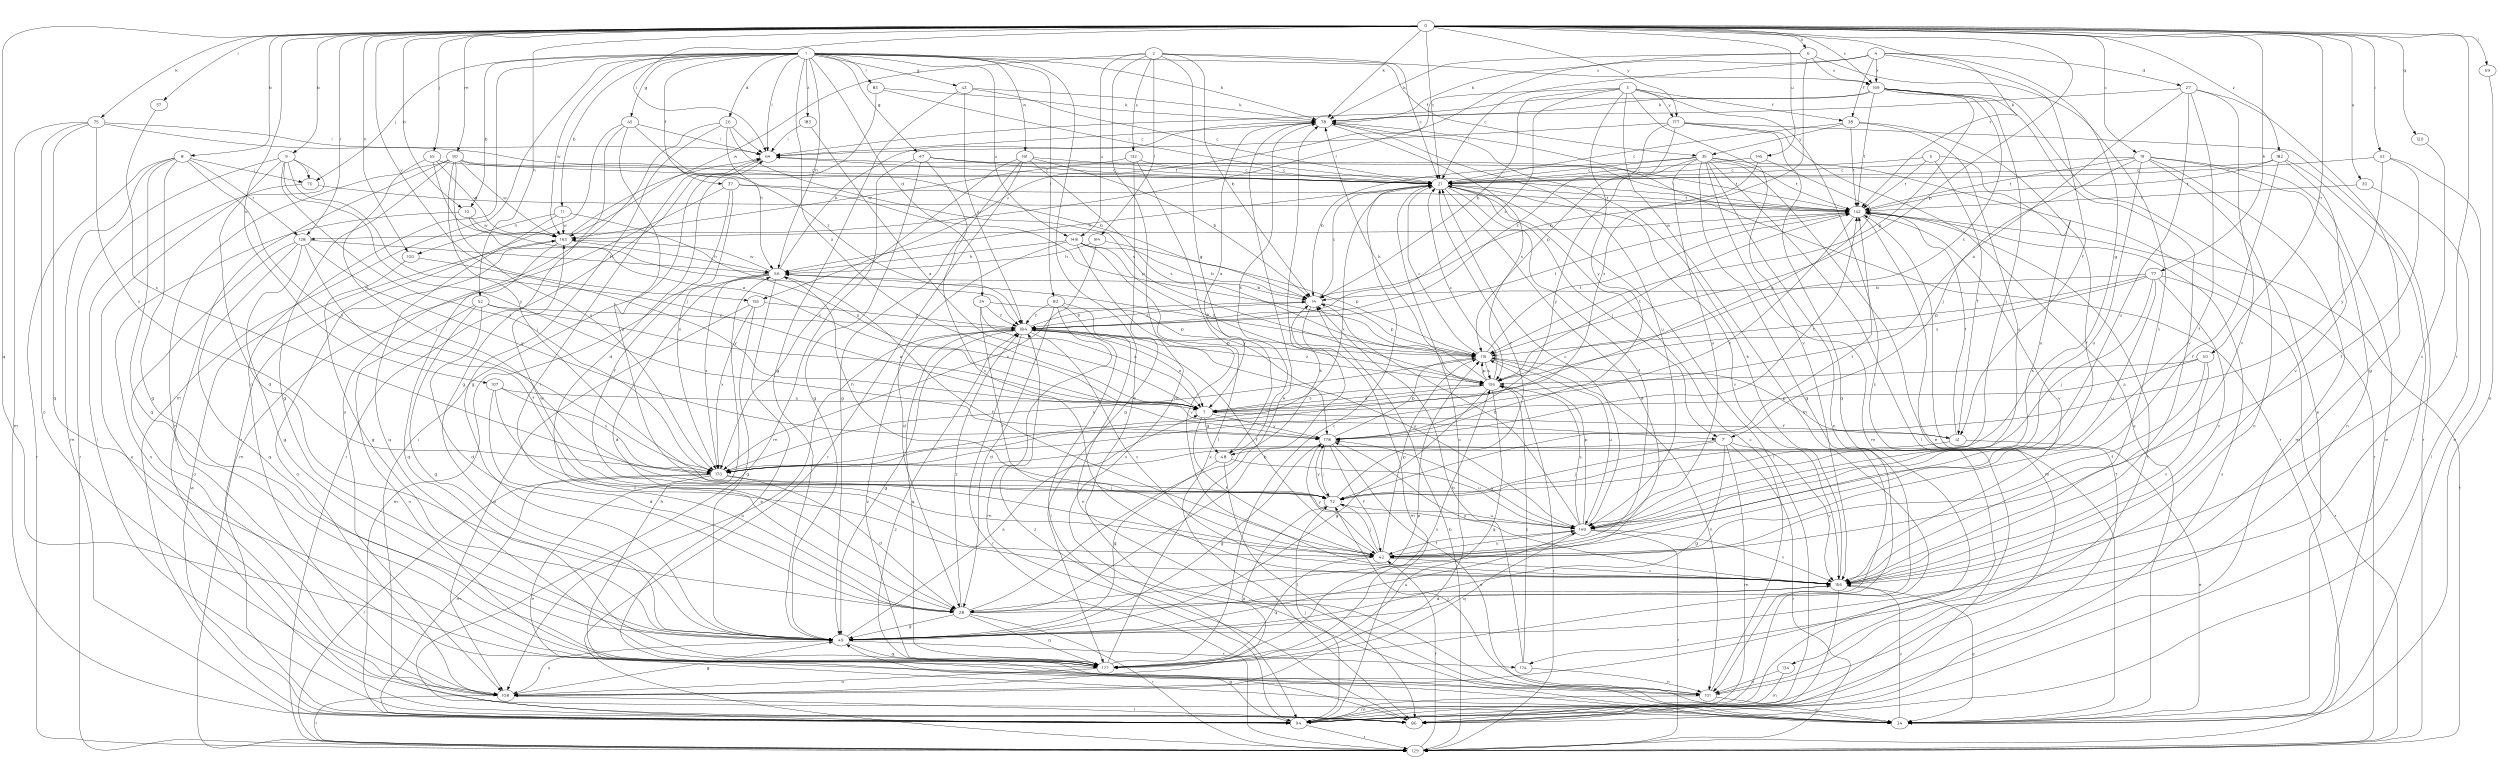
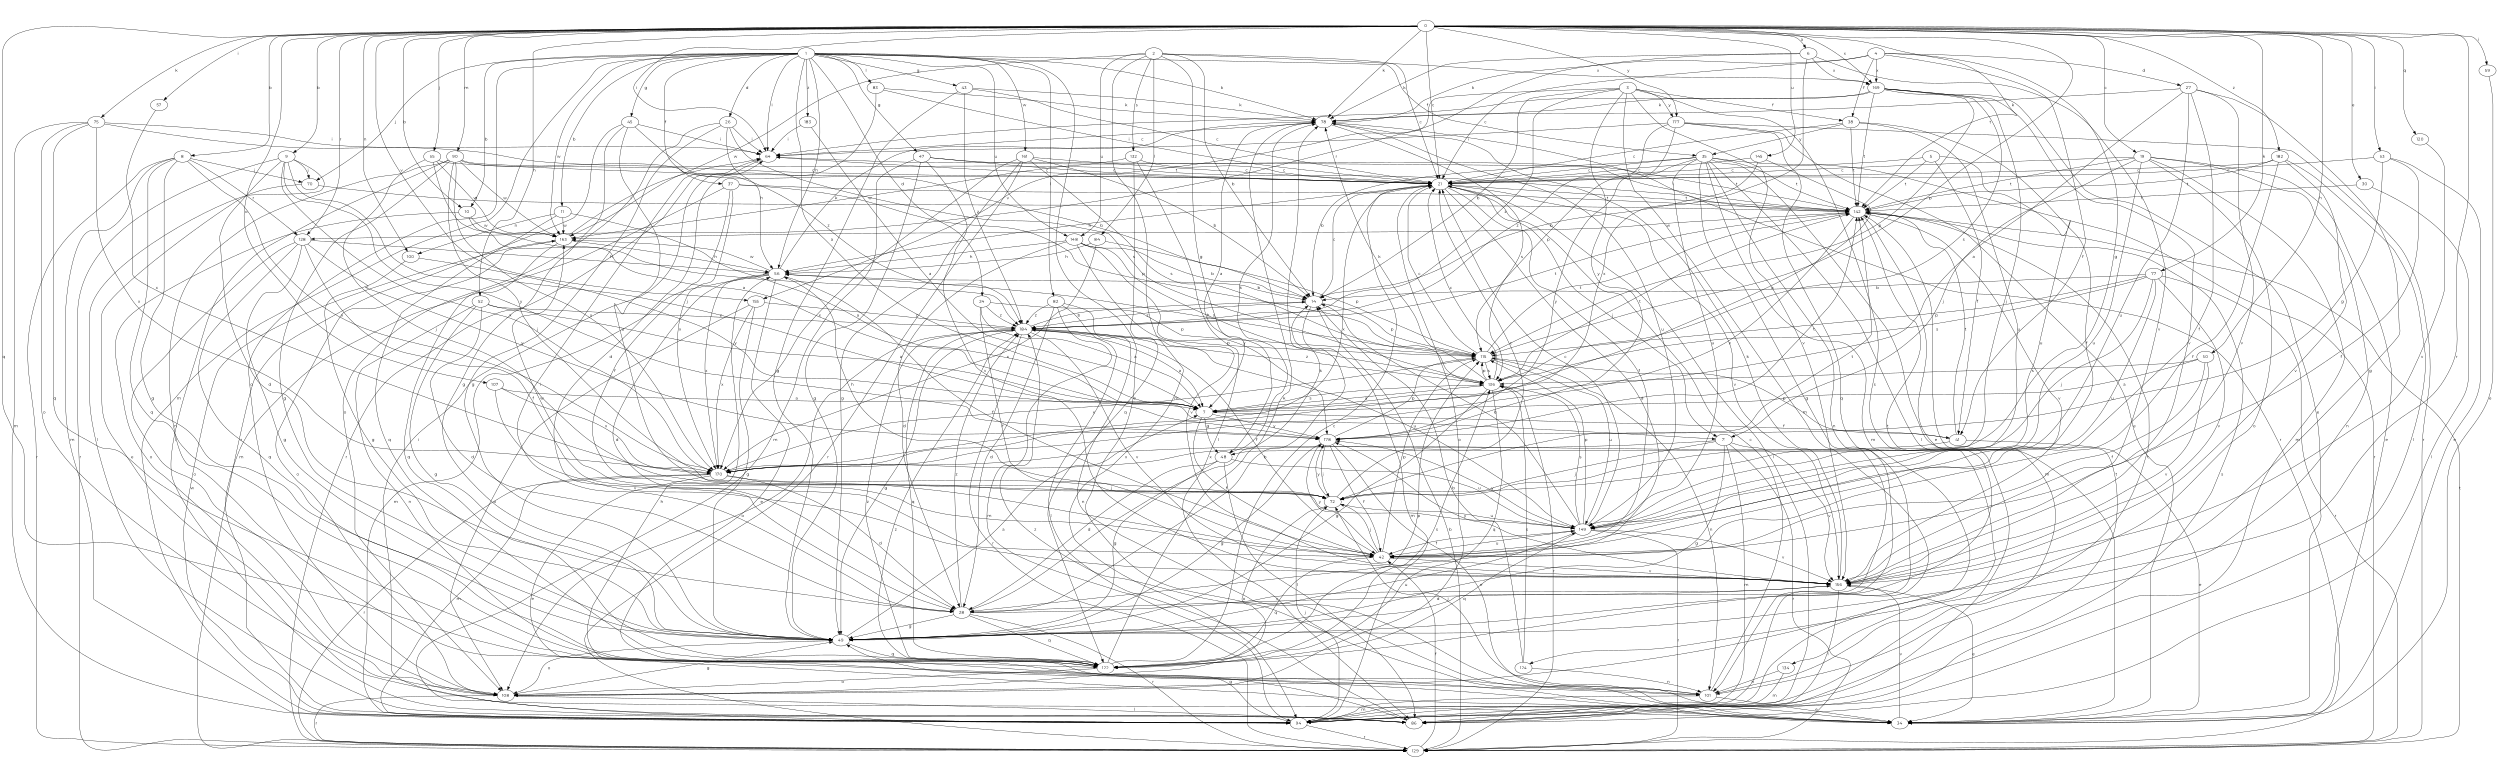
(2342, 302) -> (2342, 302)
(688, 517) -> (1084, 528)
(1181, 654) -> (1632, 608)
